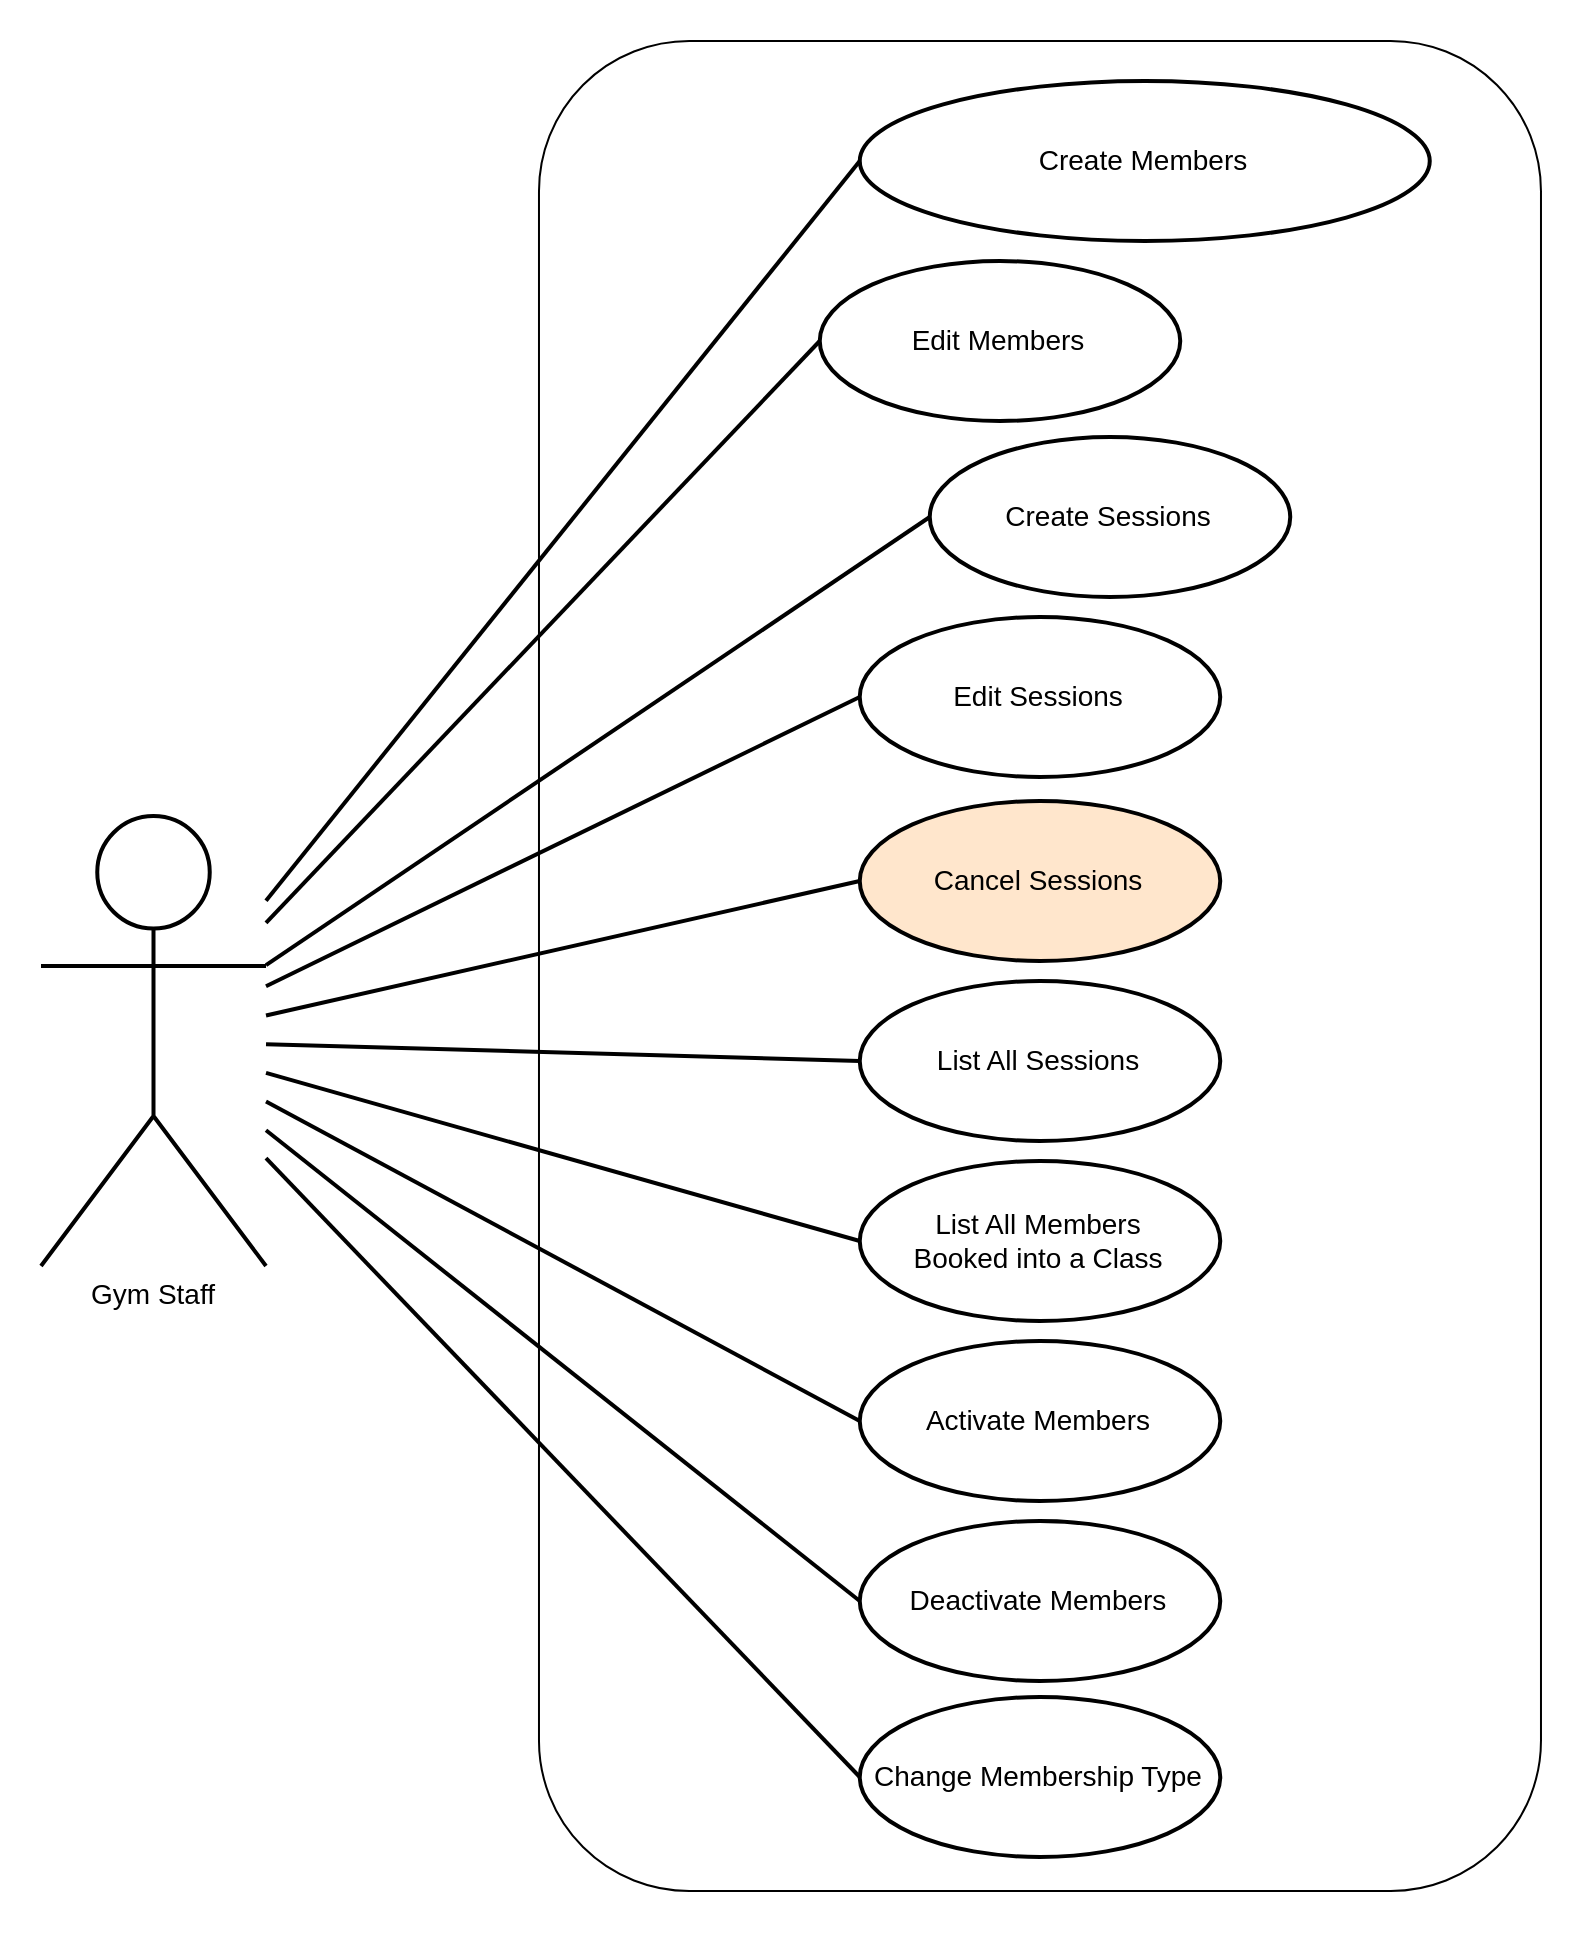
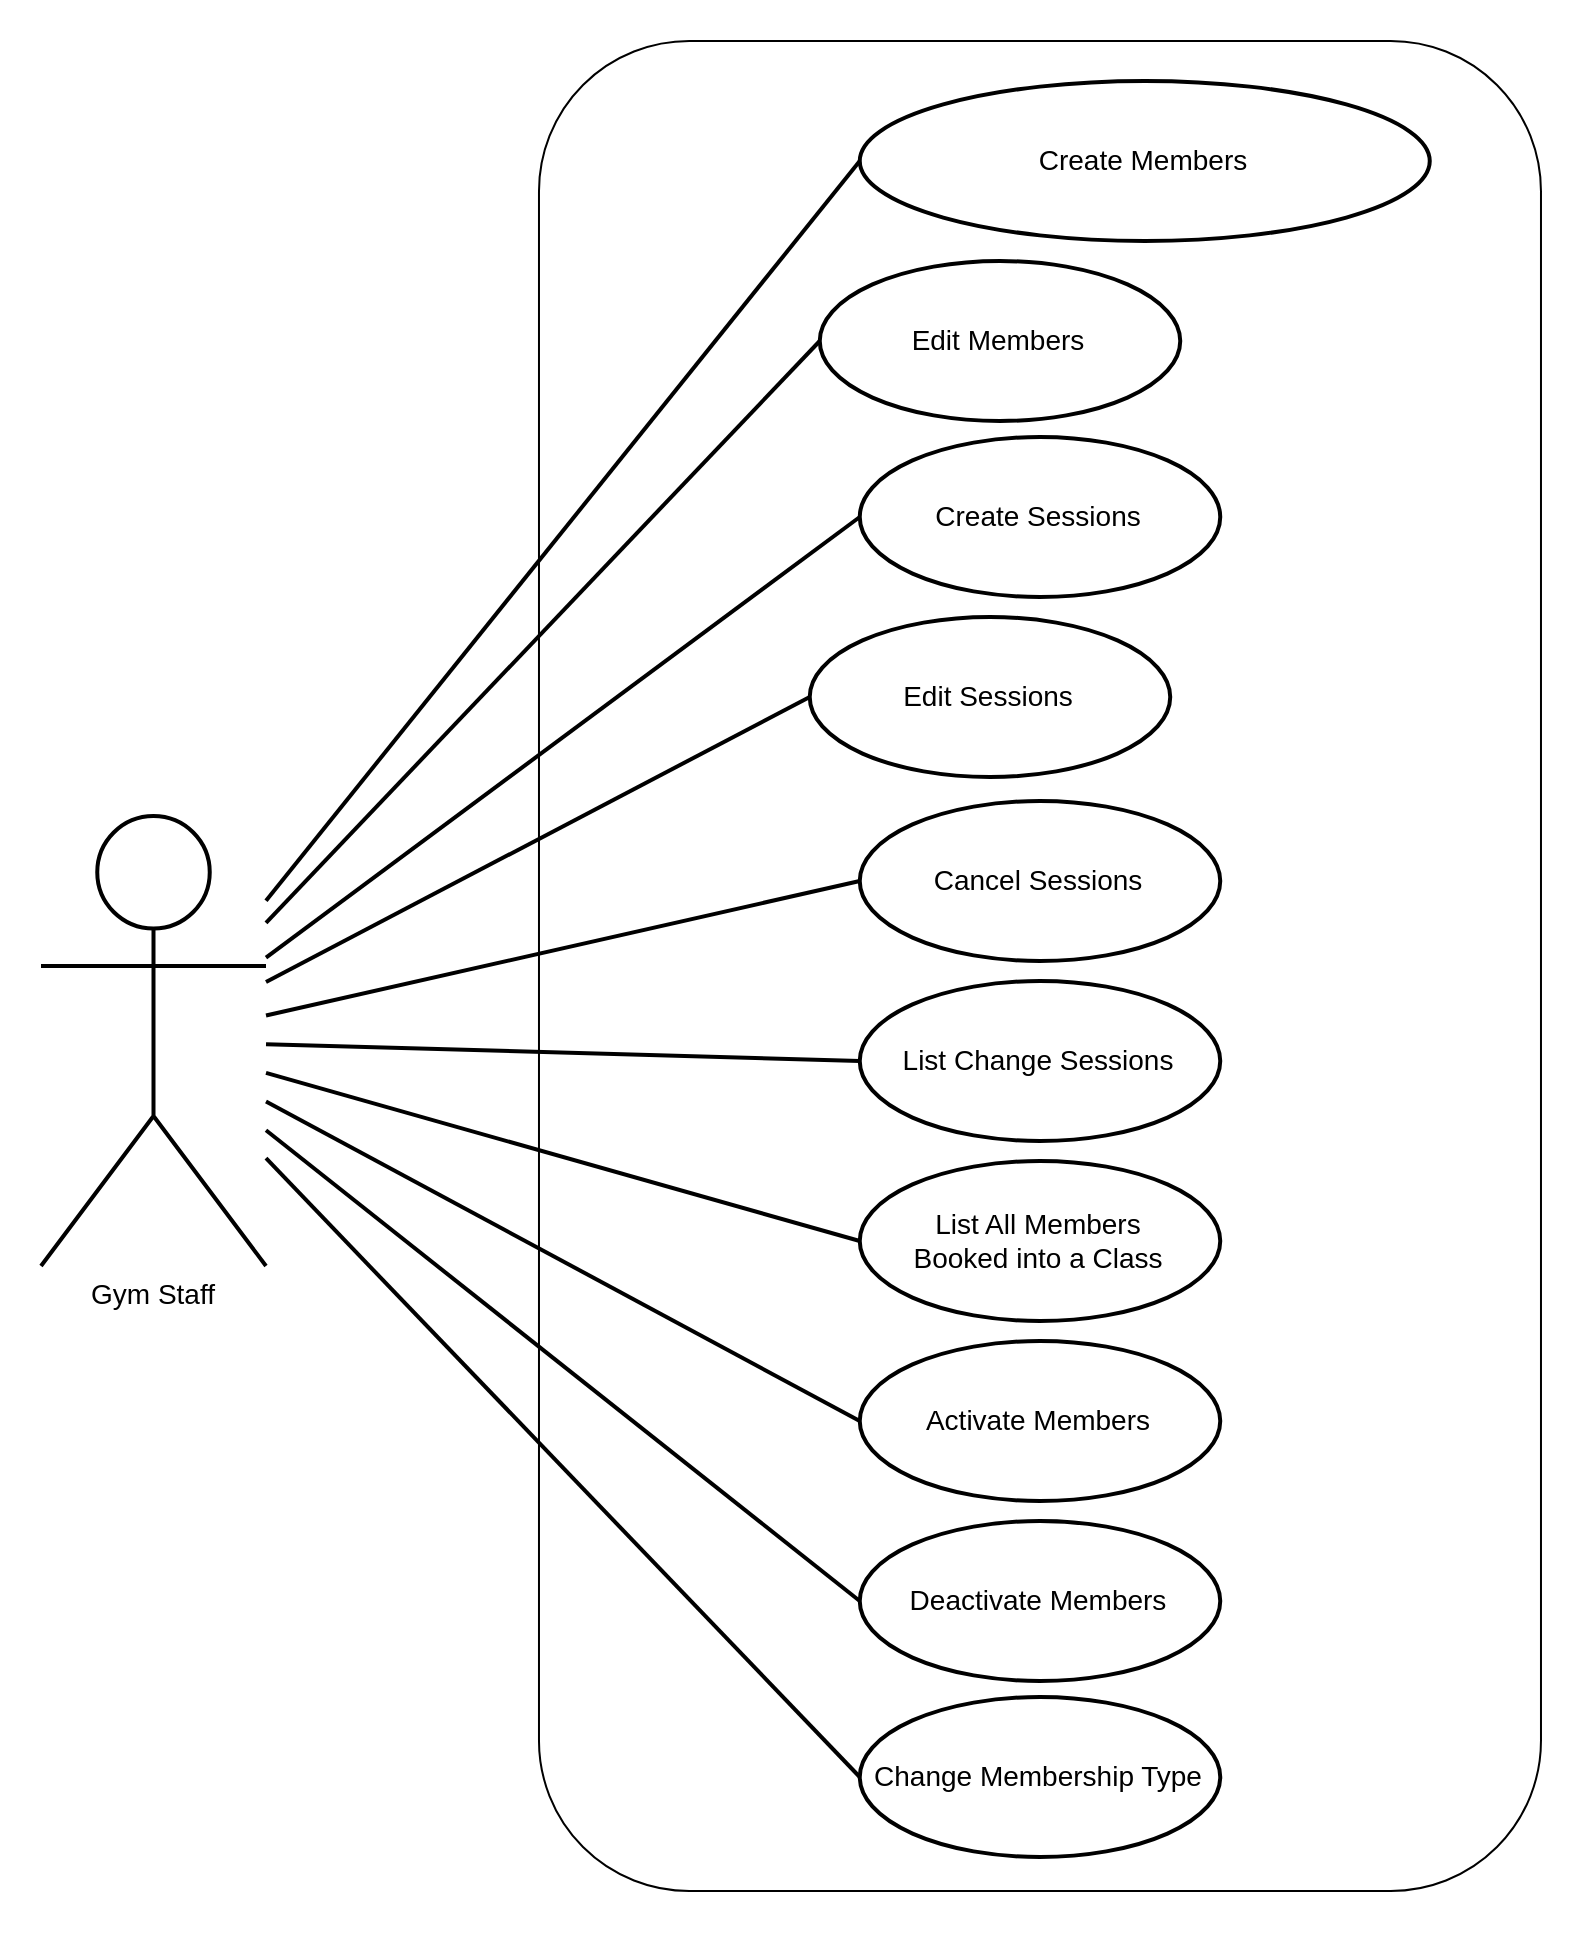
(1110, 517) -> (1040, 517)
(1040, 697) -> (990, 697)
(1040, 881) -> (1040, 881)
(1039, 1061) -> (1039, 1061)
